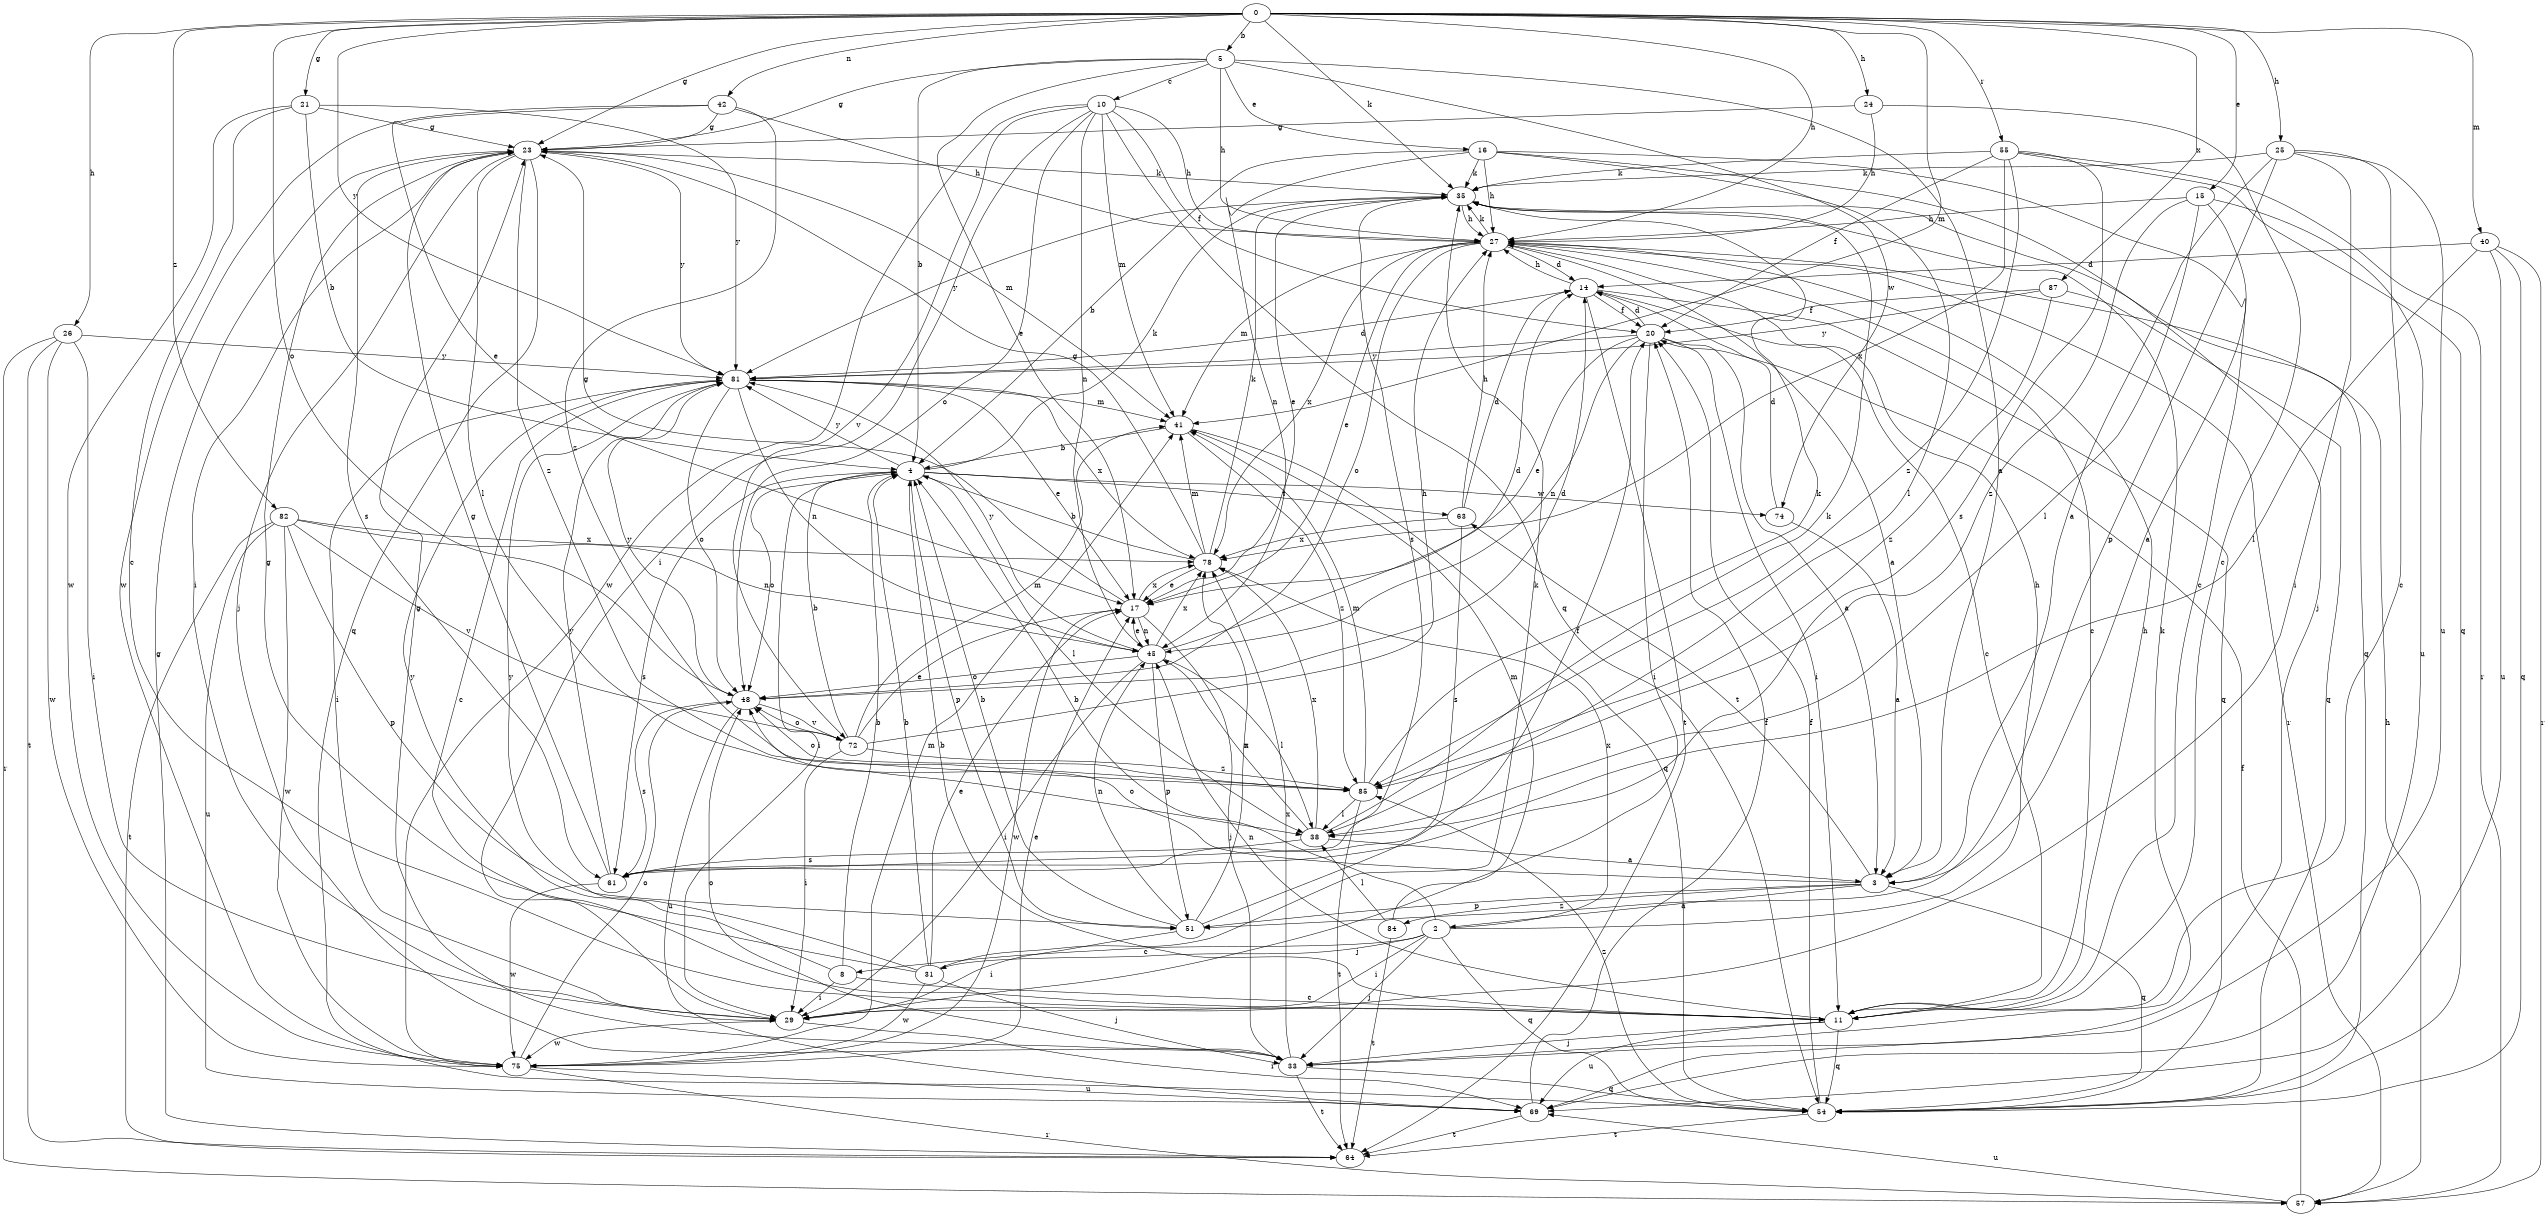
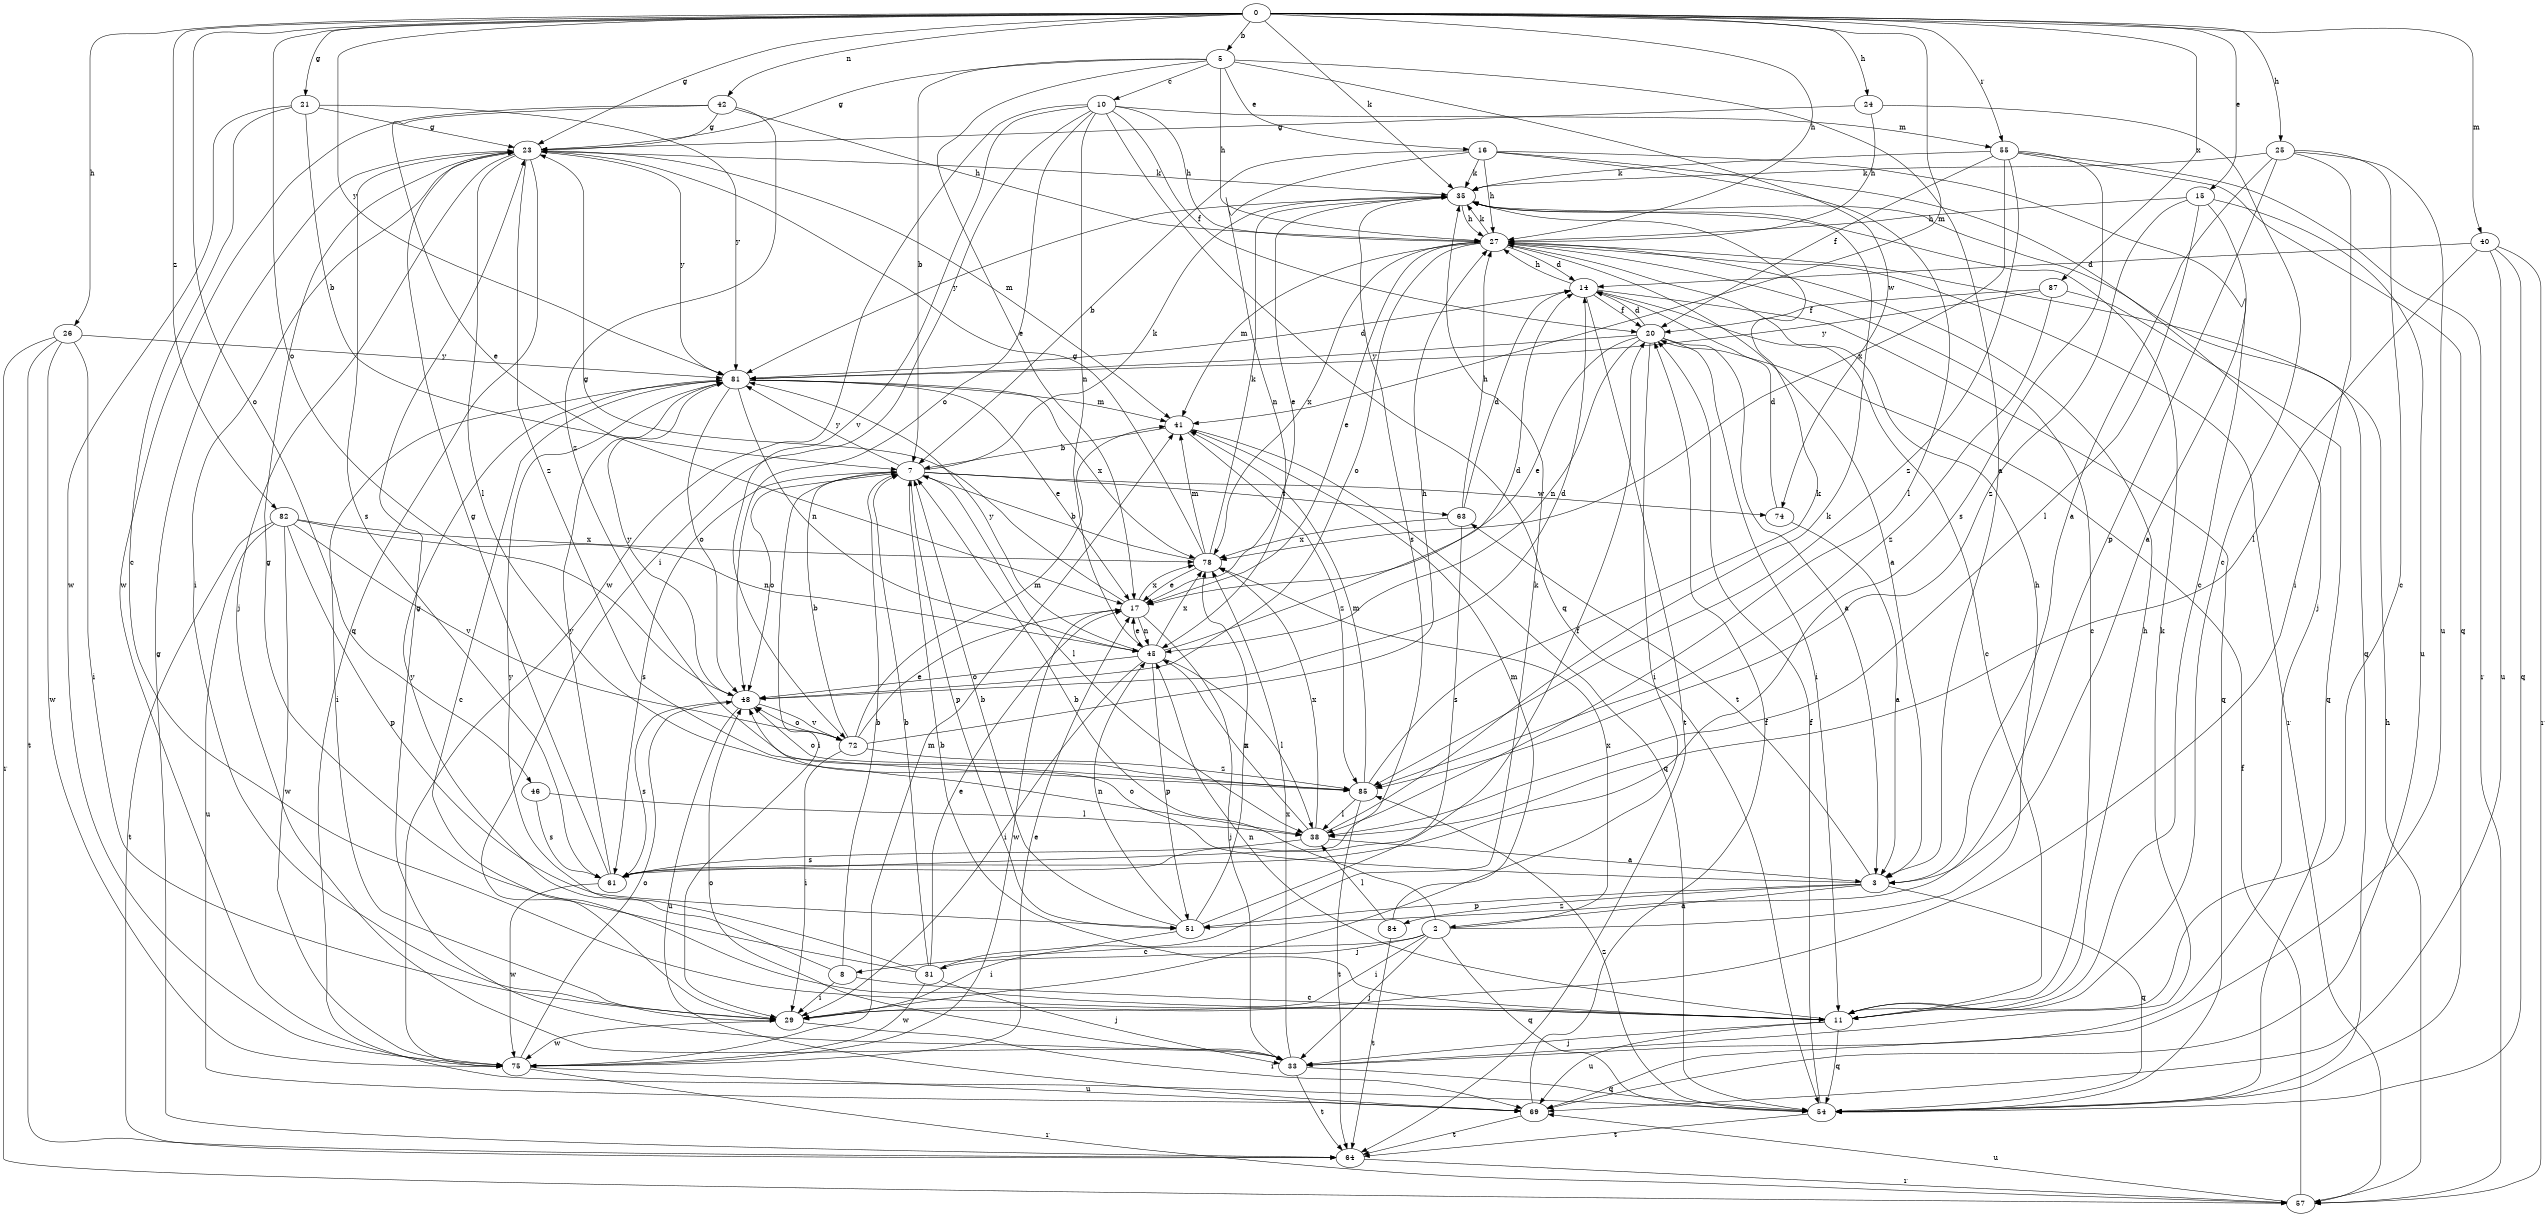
(1119, 267) -> (1617, 117)
(911, 471) -> (911, 471)
none -> (536, 792)
none -> (1823, 1181)
